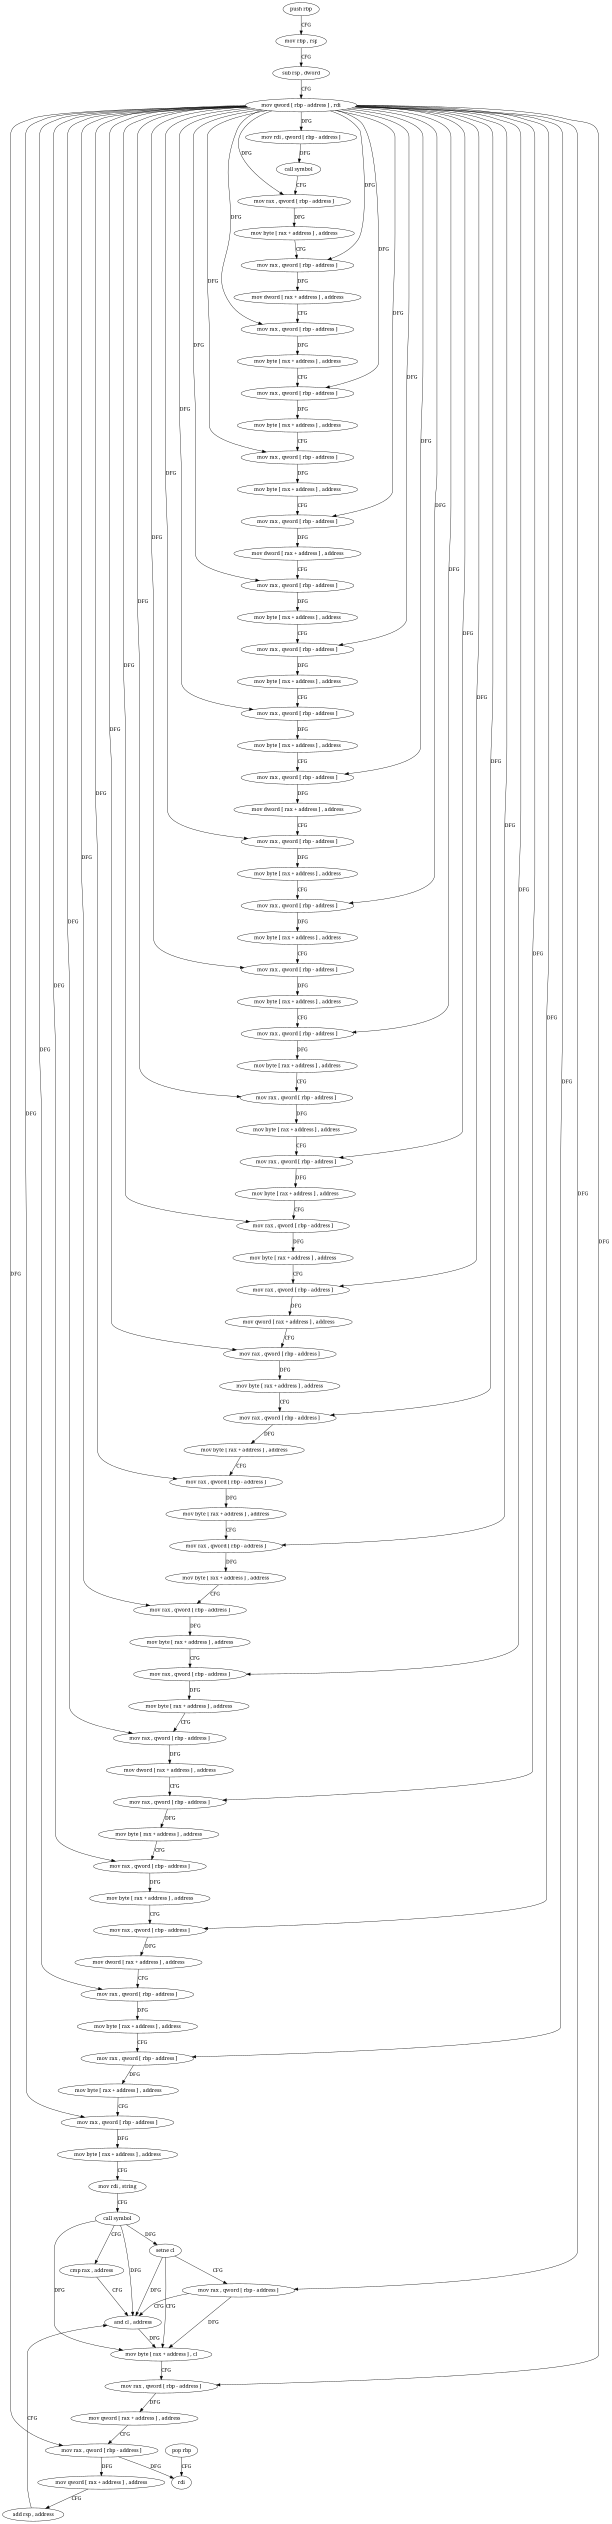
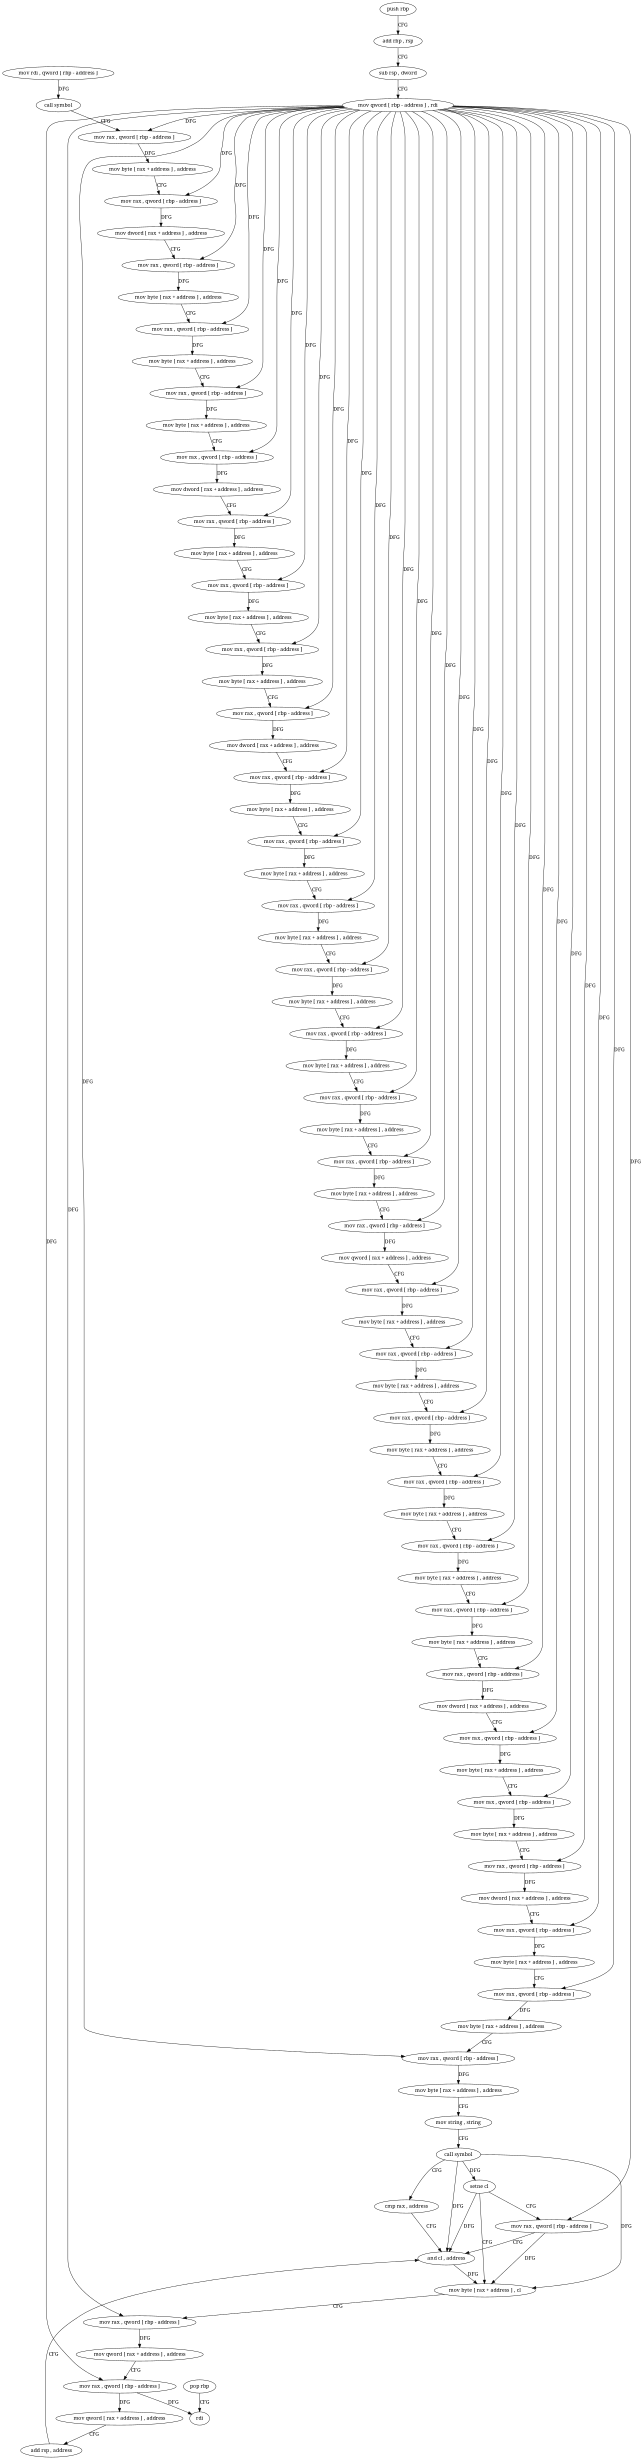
(301, 41) -> (398, 41)
(301, 119) -> none
(117, 2187) -> (458, 2123)
